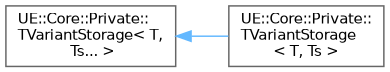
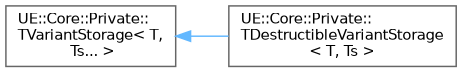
(306, 36) -> (343, 36)
